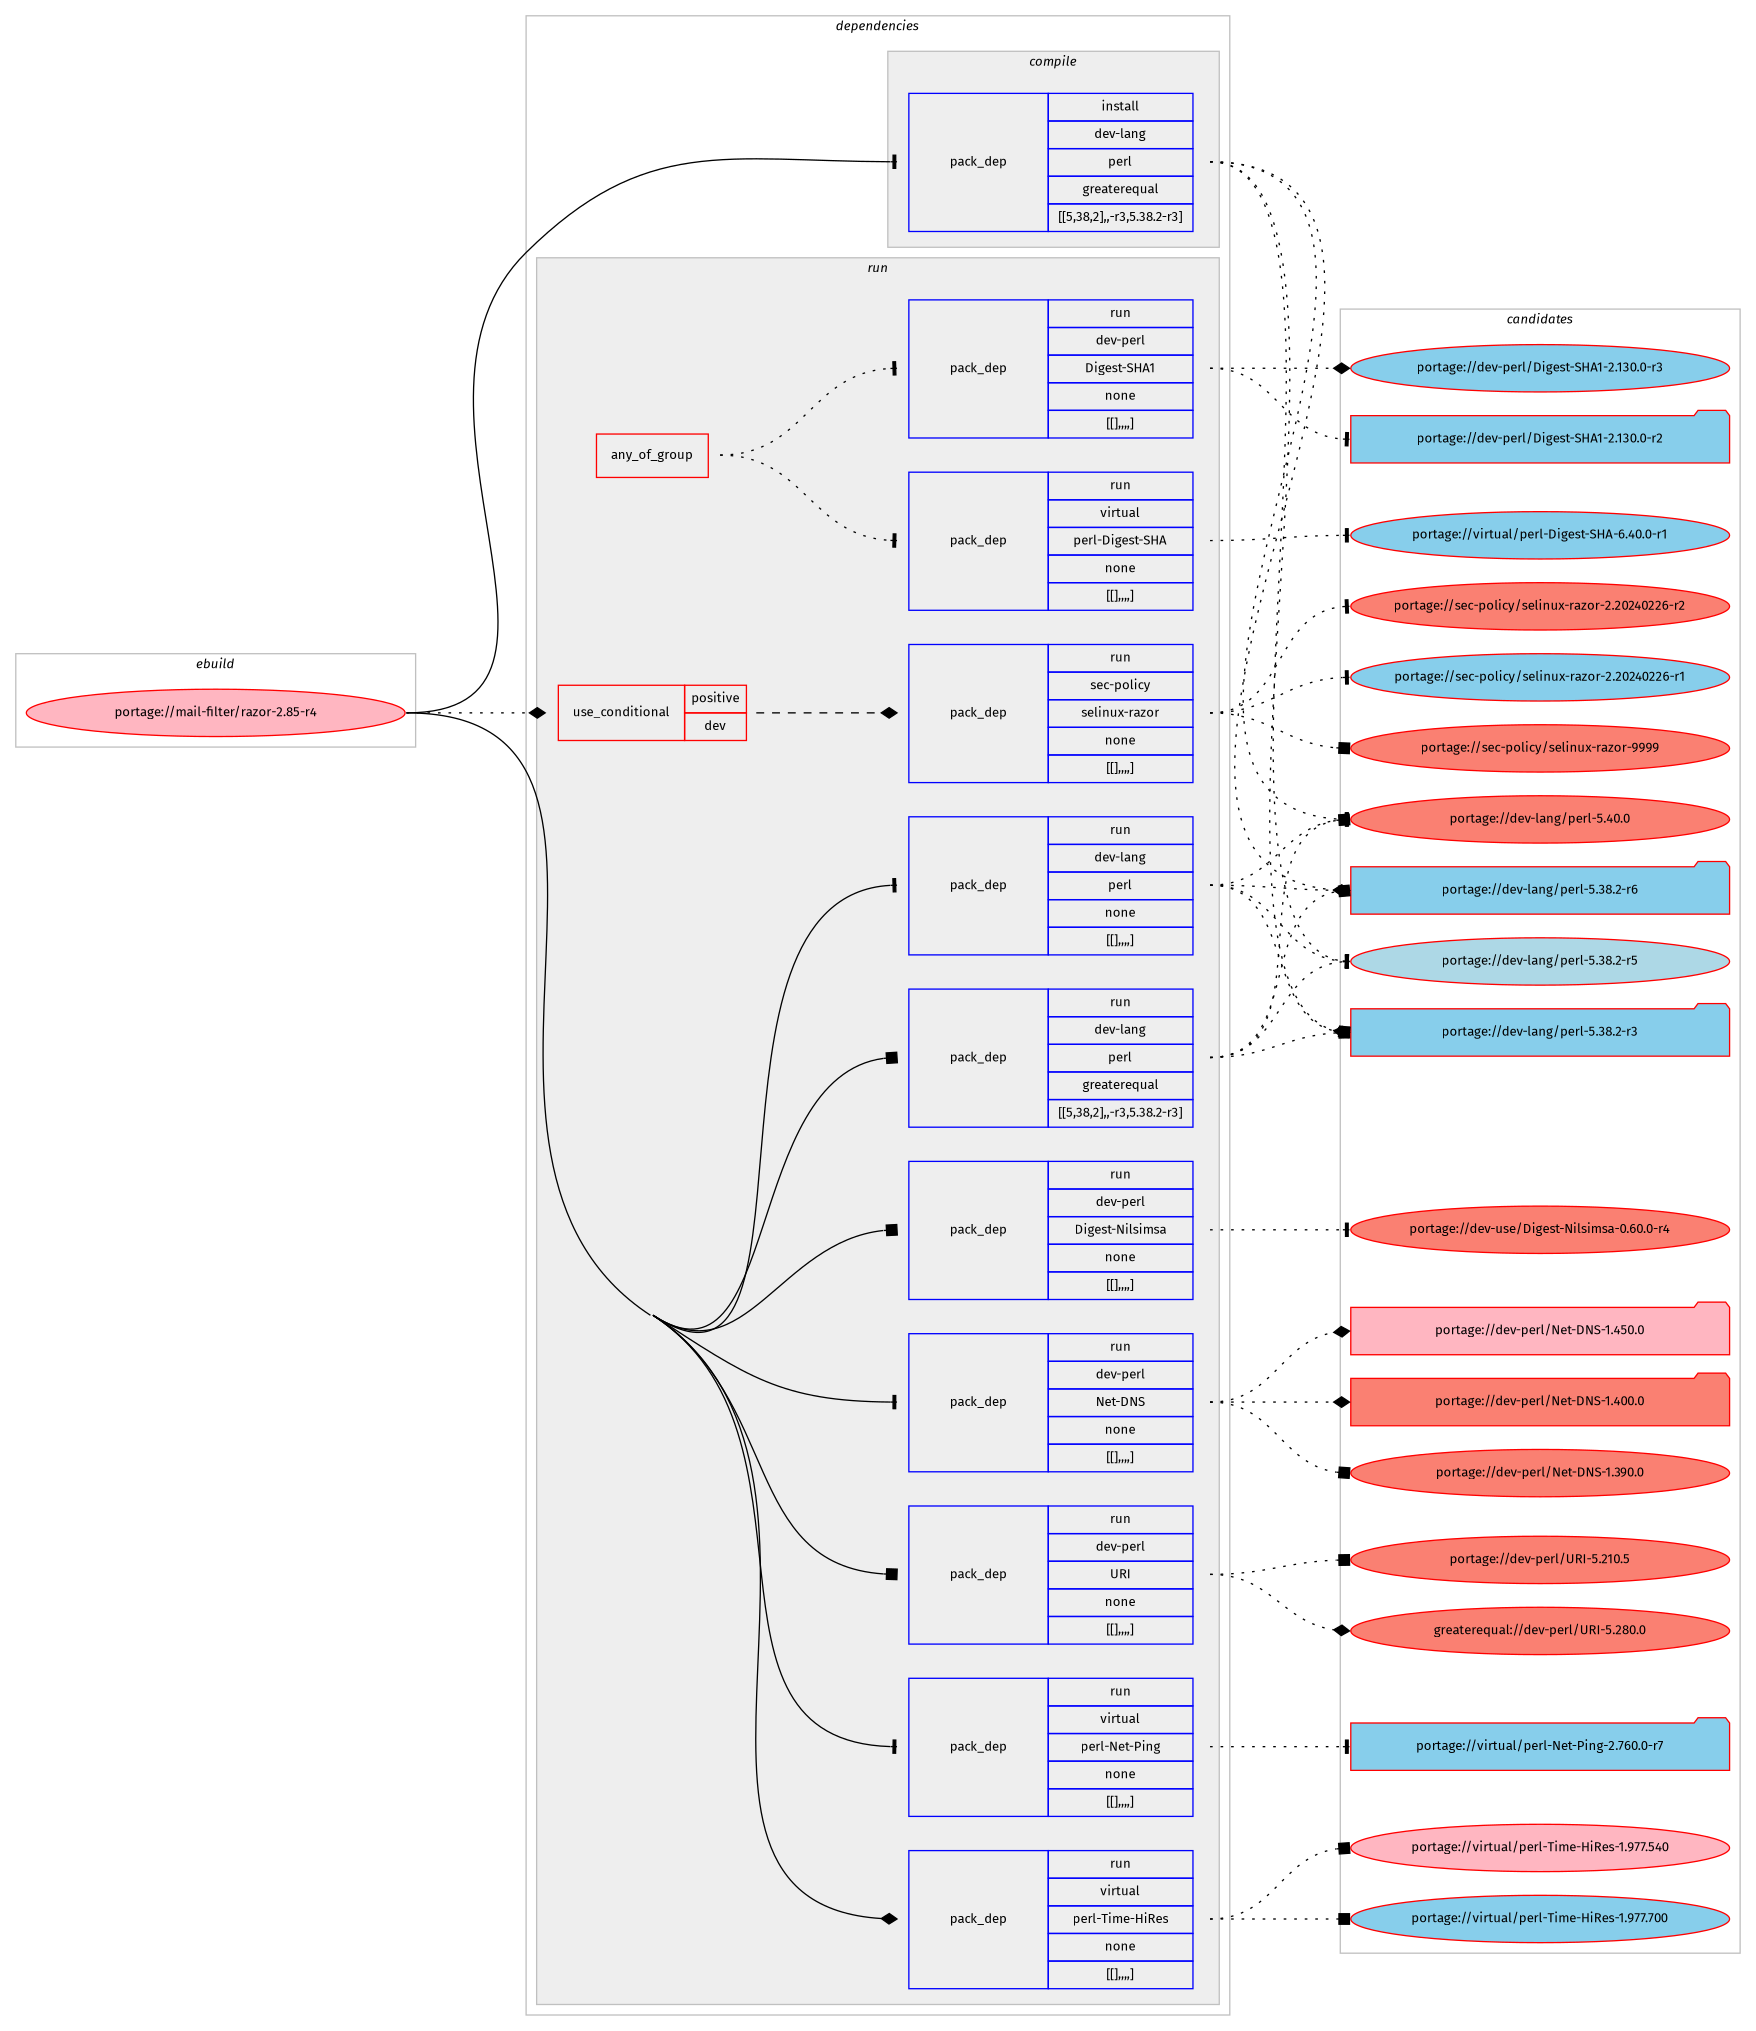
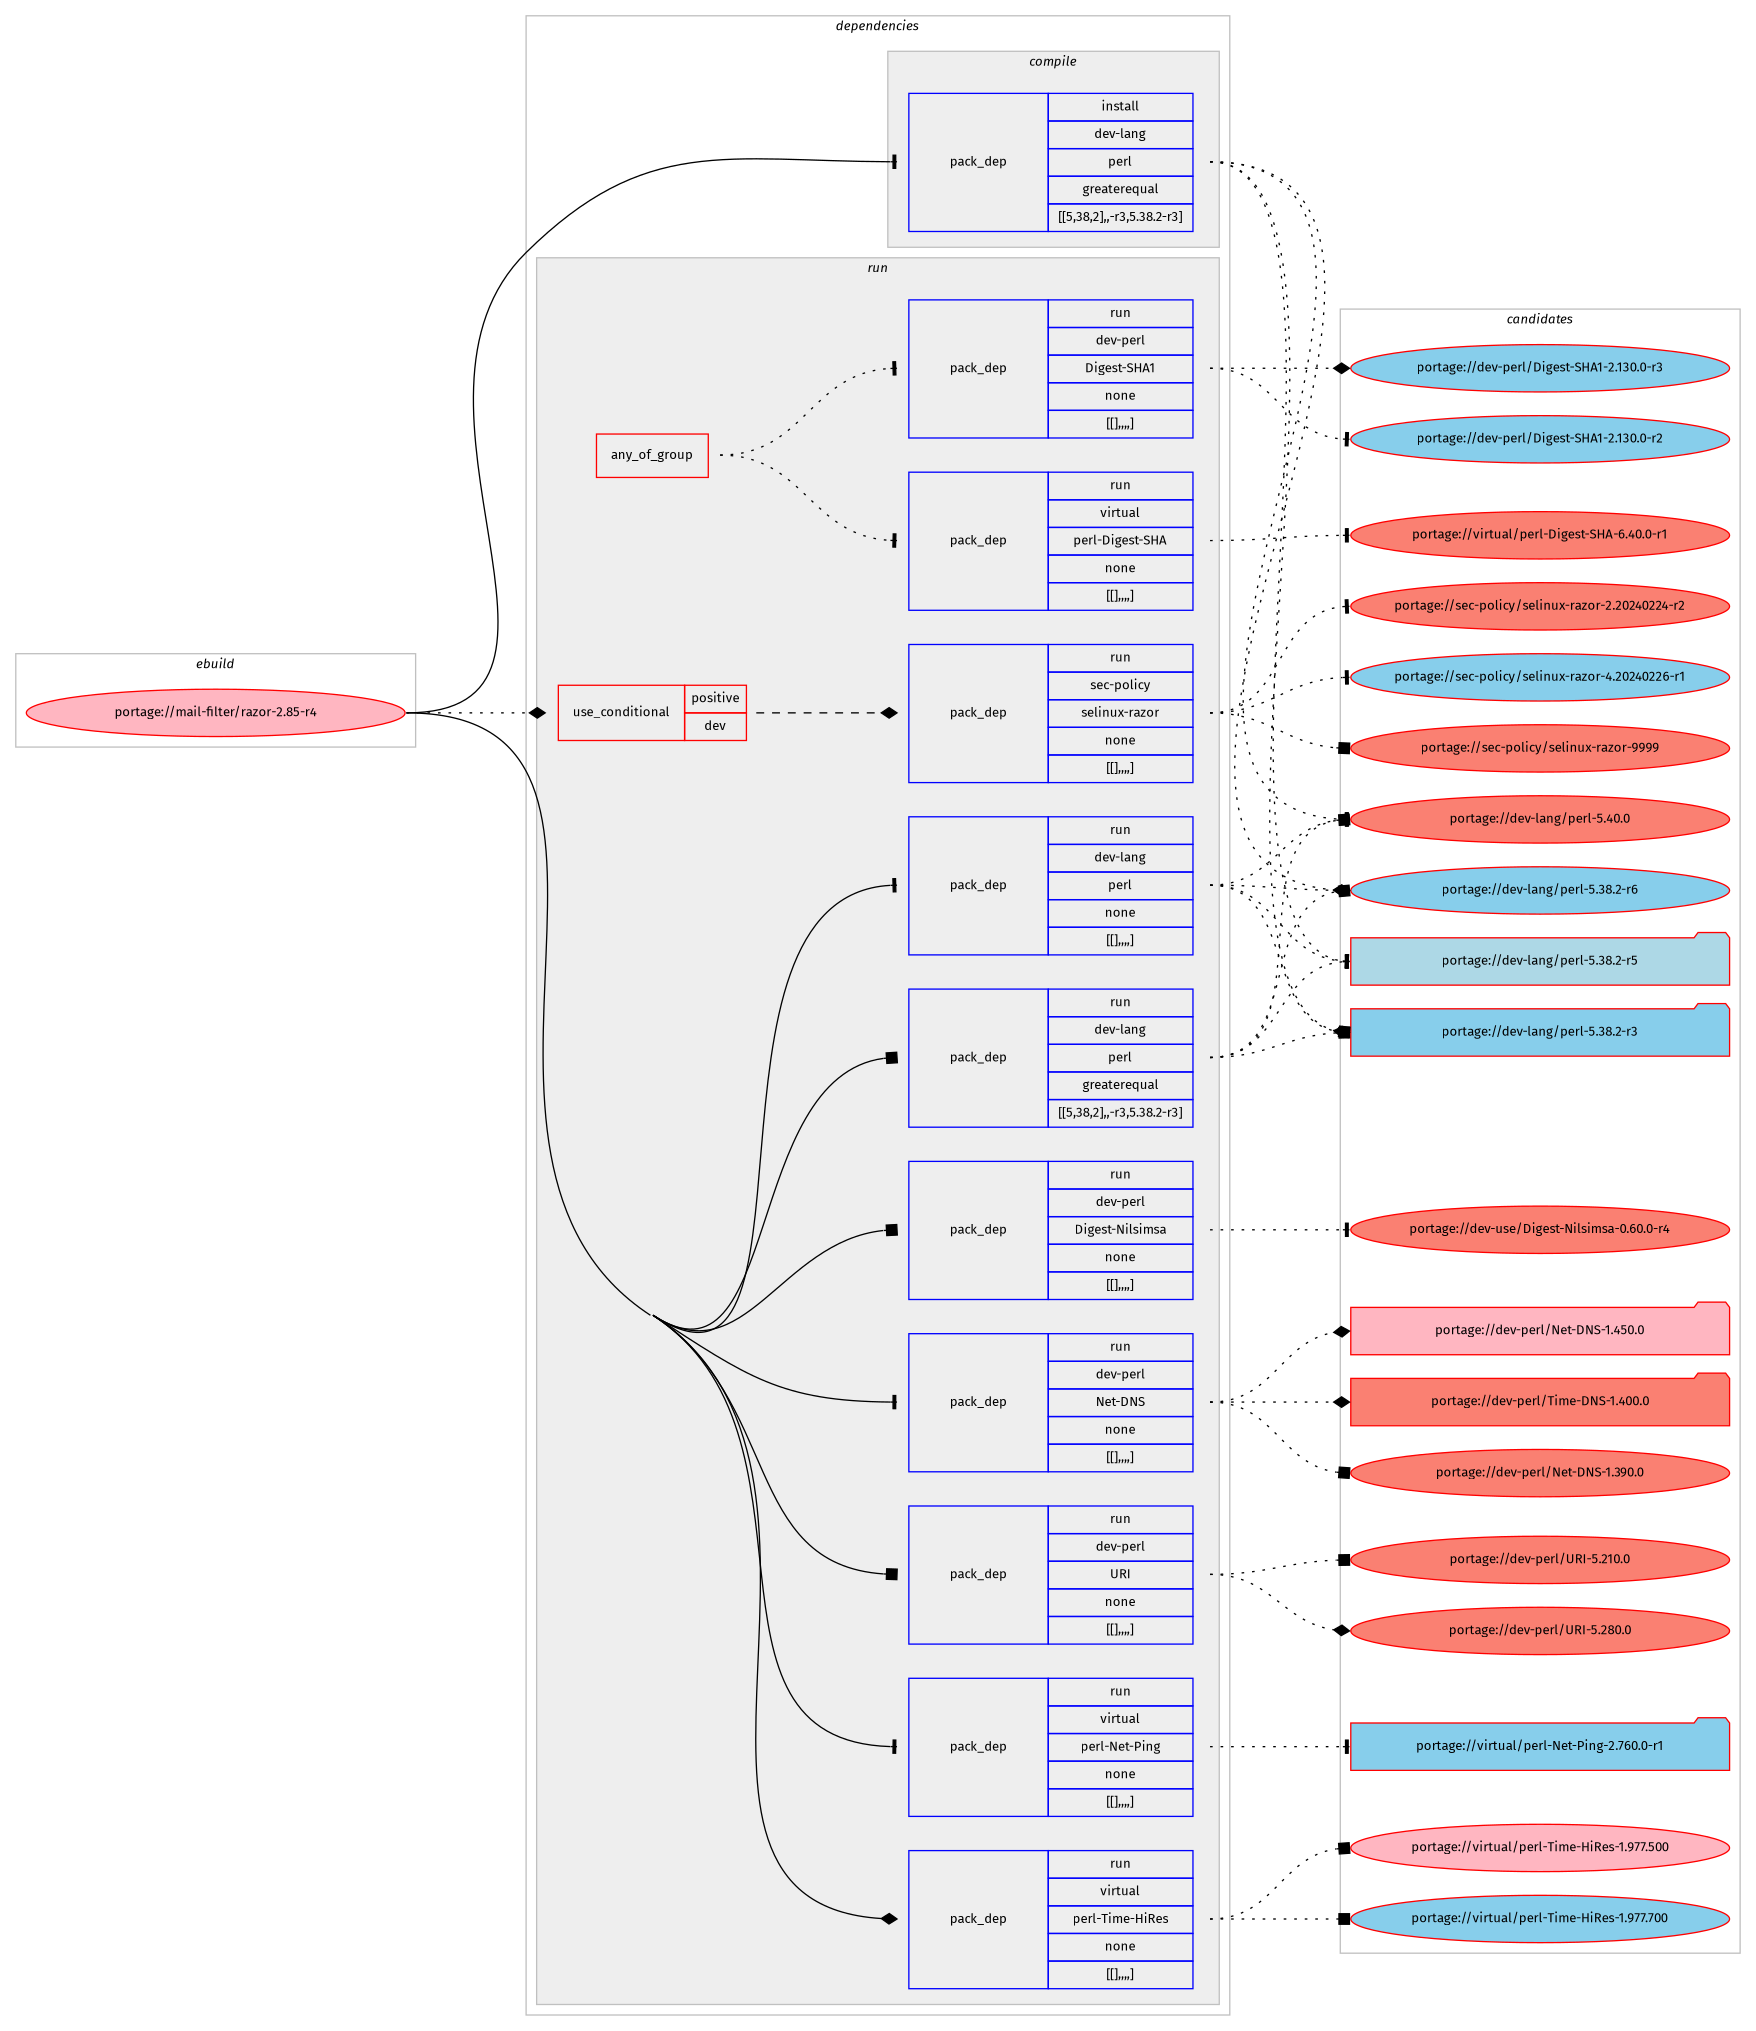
(1540, 439) -> (1540, 439)
(1540, 535) -> (1540, 535)
(1540, 606) -> (1540, 606)
(1540, 677) -> (1540, 677)
(1540, 890) -> (1540, 890)
(1540, 961) -> (1540, 961)
(1540, 1402) -> (1540, 1402)
(1540, 1560) -> (1540, 1560)
(1540, 1631) -> (1540, 1631)
(1540, 1747) -> (1540, 1747)
(1540, 1848) -> (1540, 1848)
